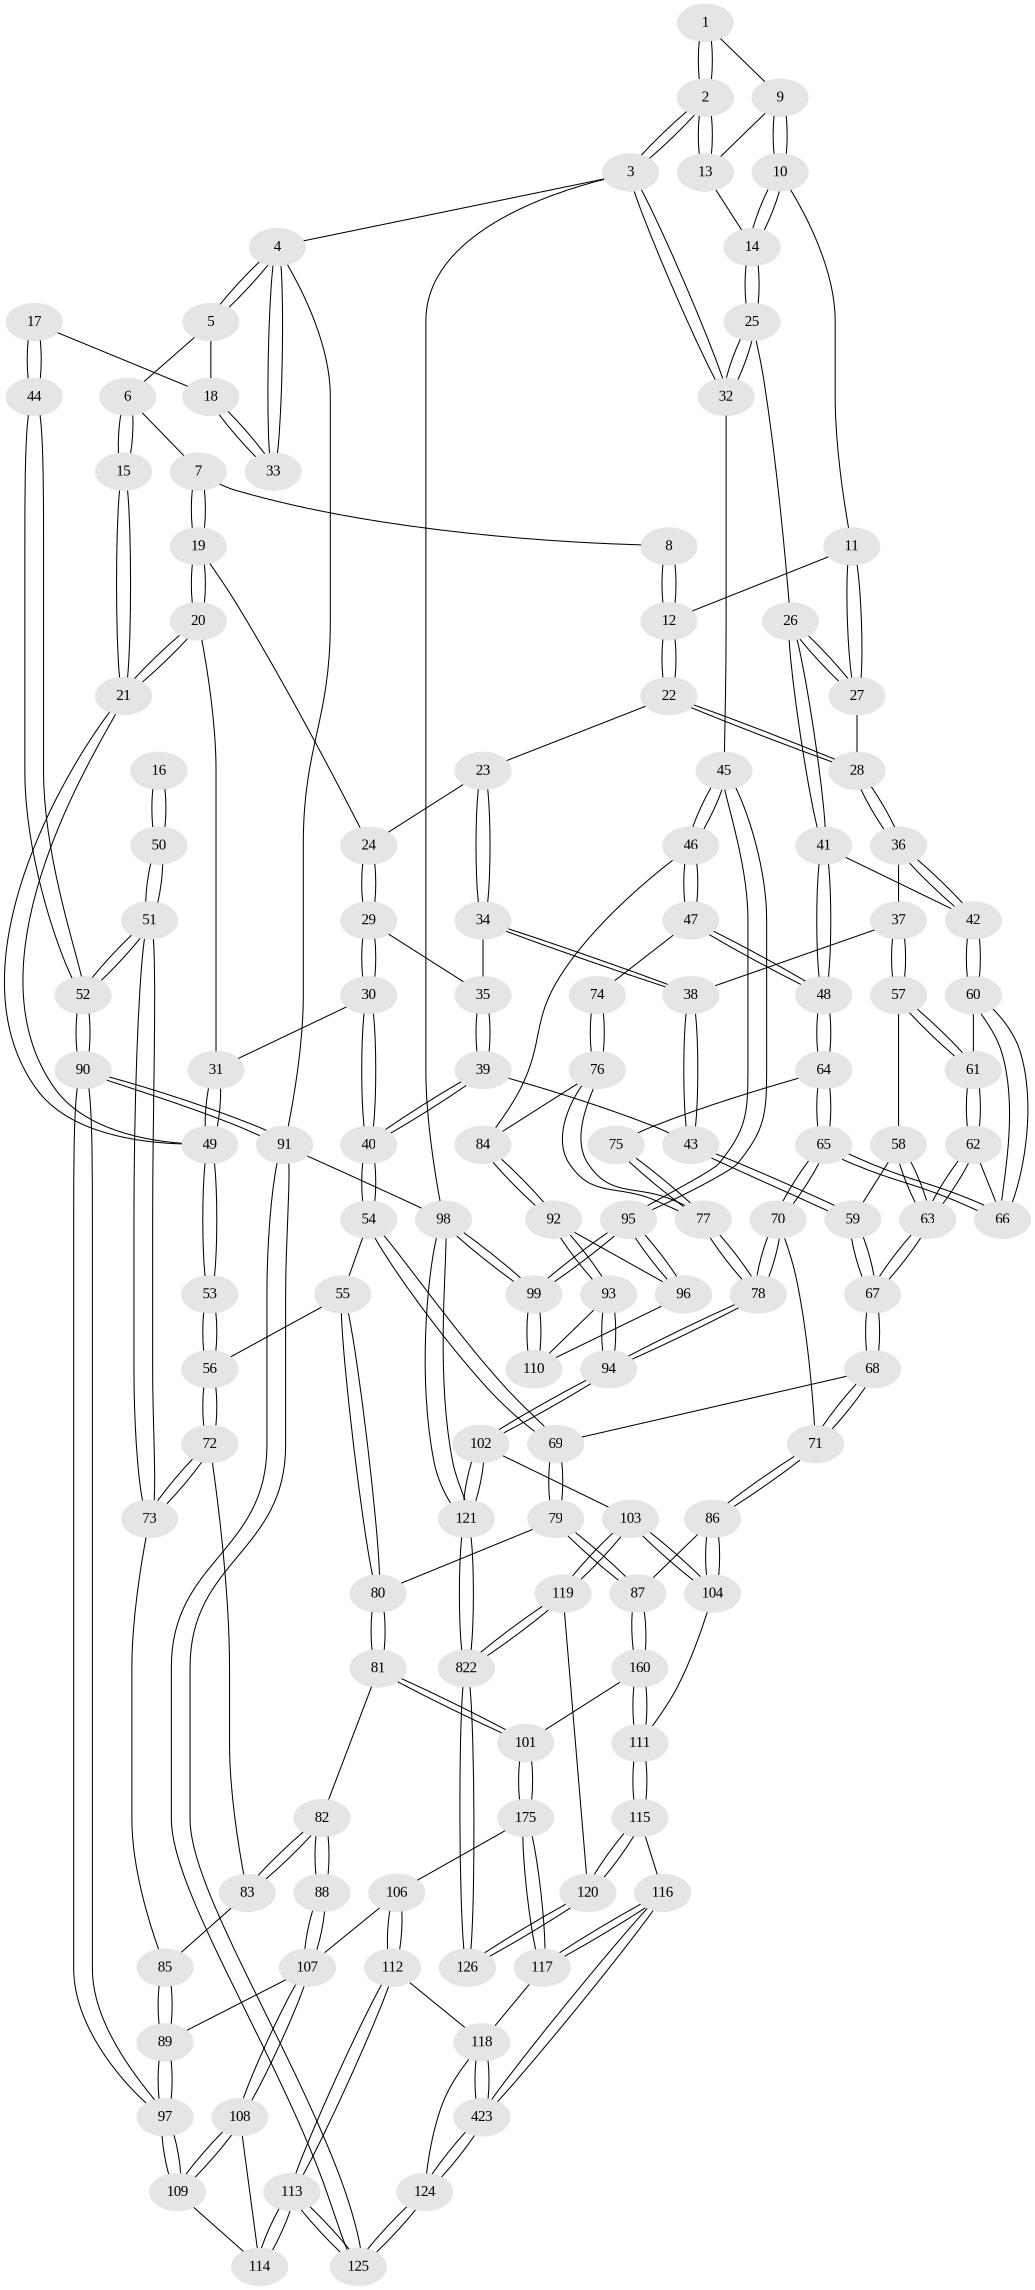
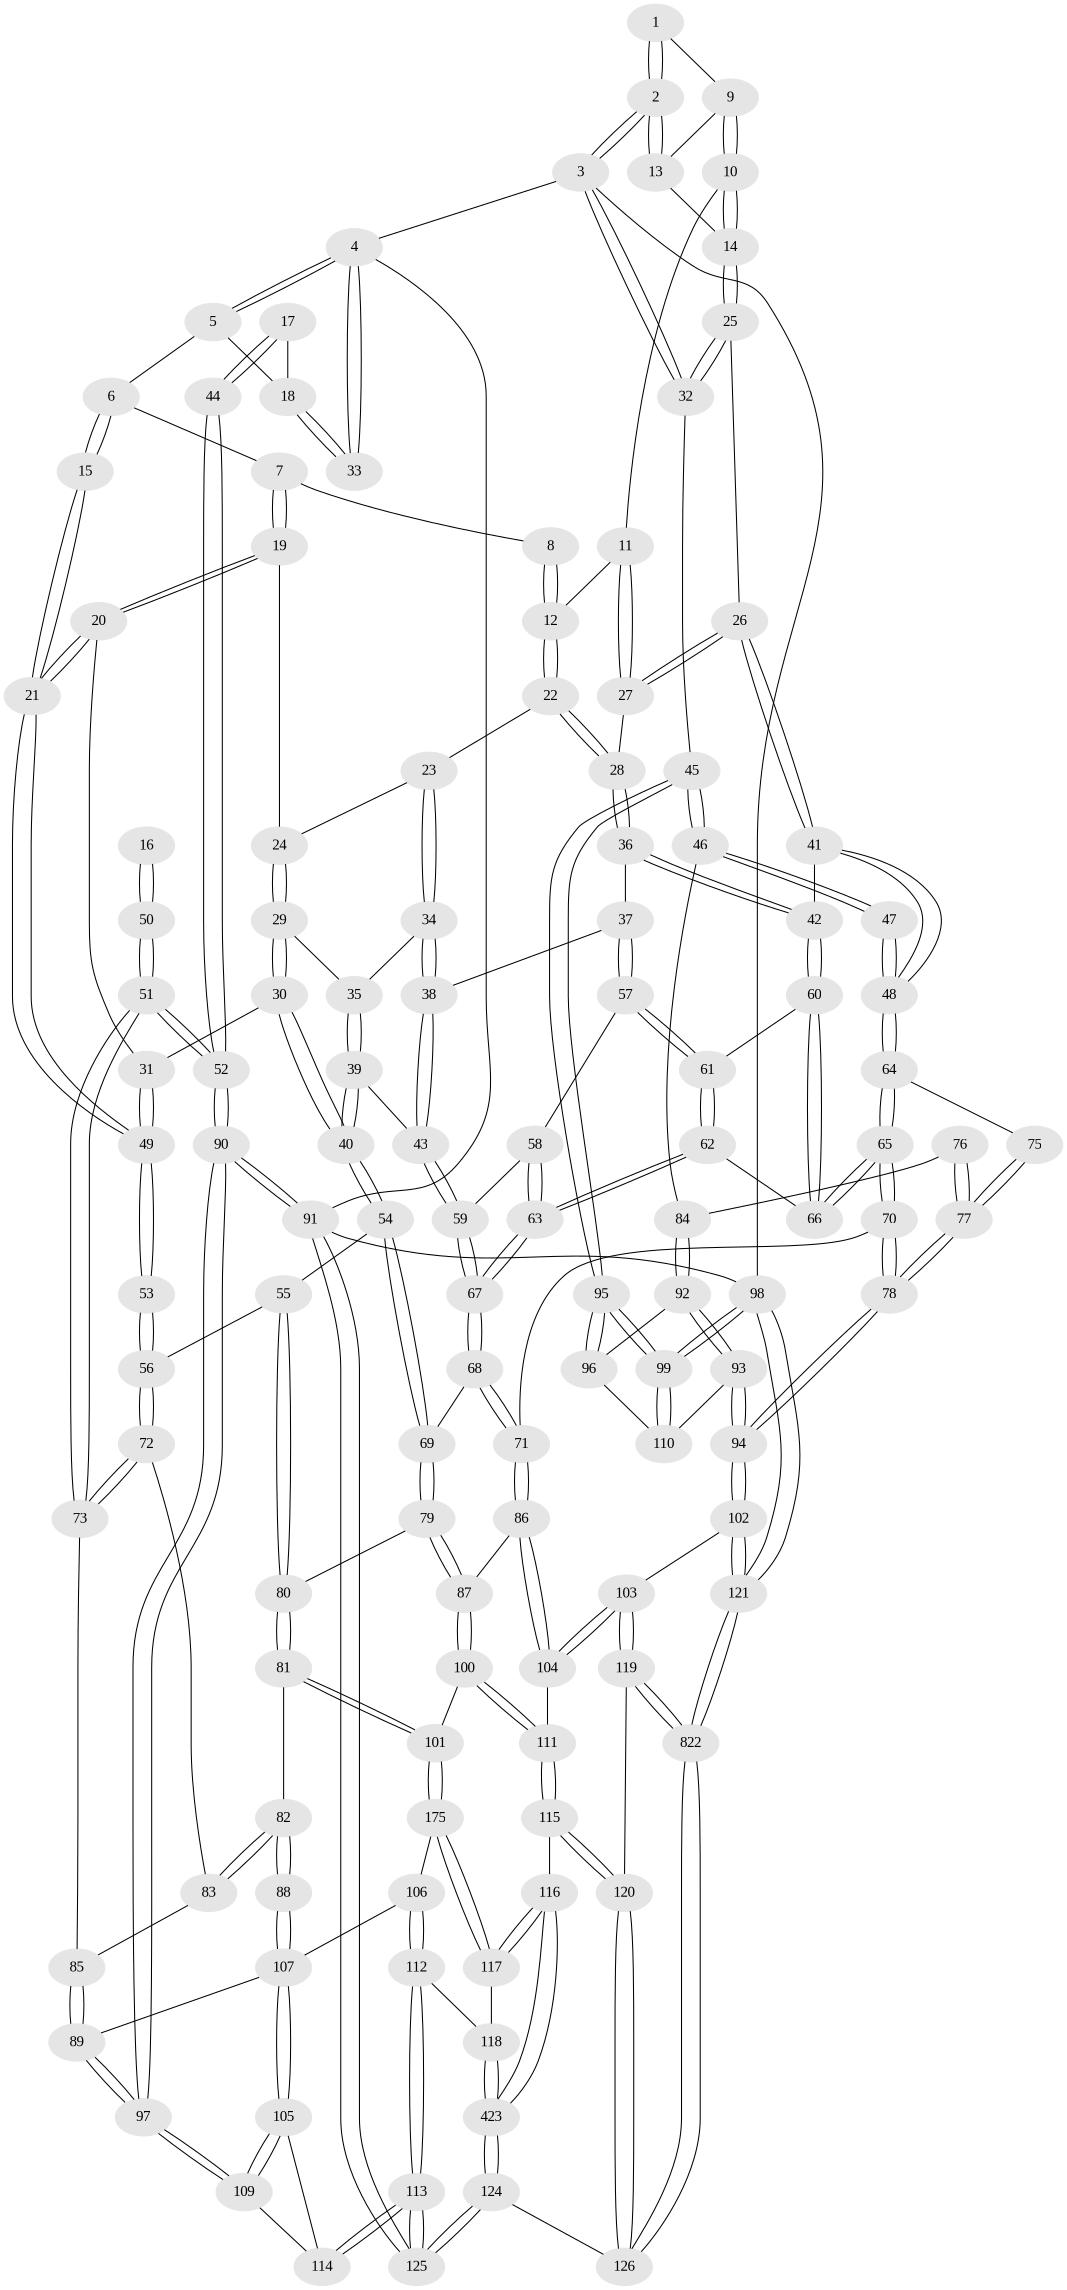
(597, 995) -> none
(640, 1668) -> (464, 1668)
(439, 2113) -> (558, 2229)
(240, 2117) -> (284, 2117)
